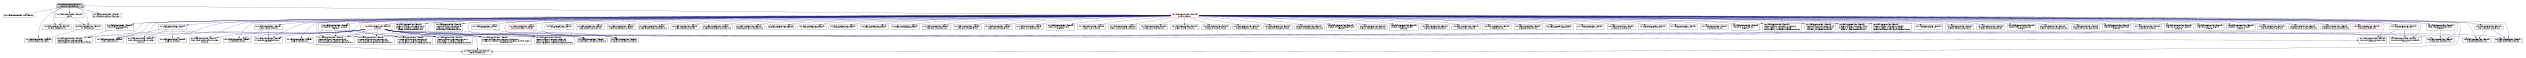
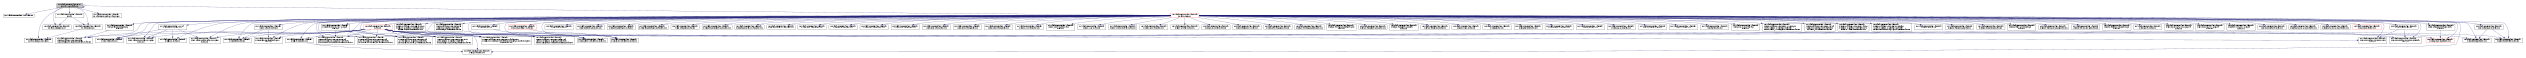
(173, 27) -> (173, 27)
(2440, 40) -> (2440, 40)
